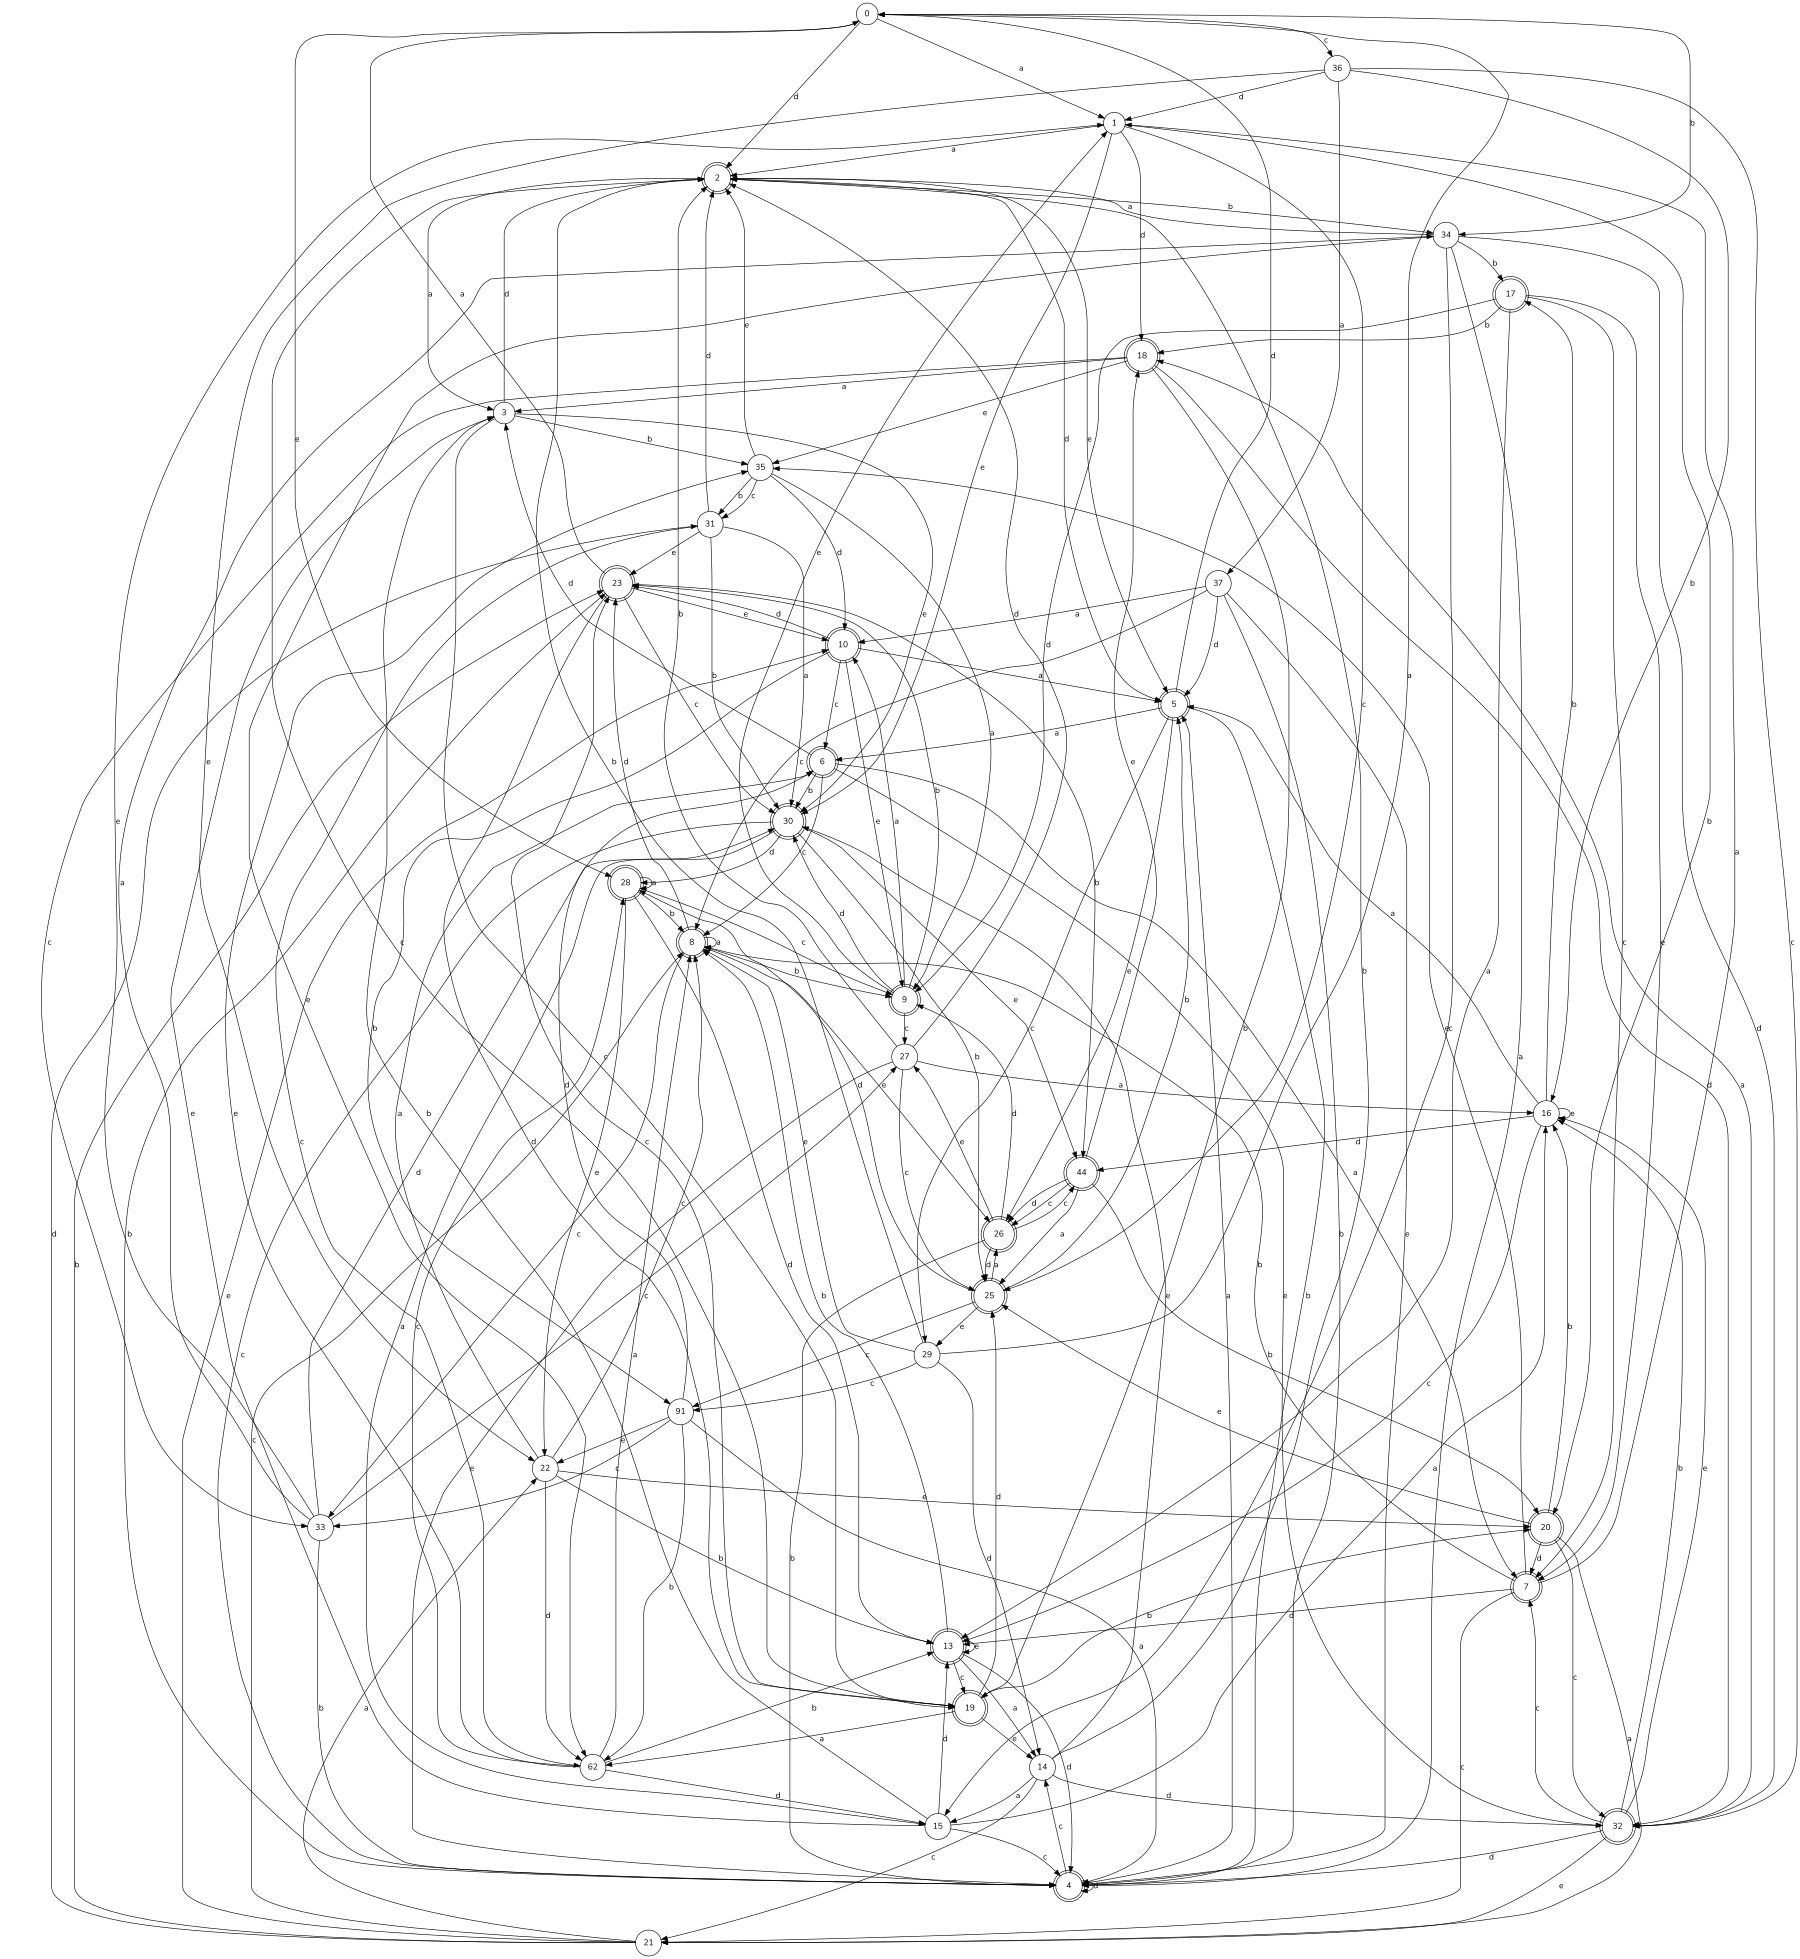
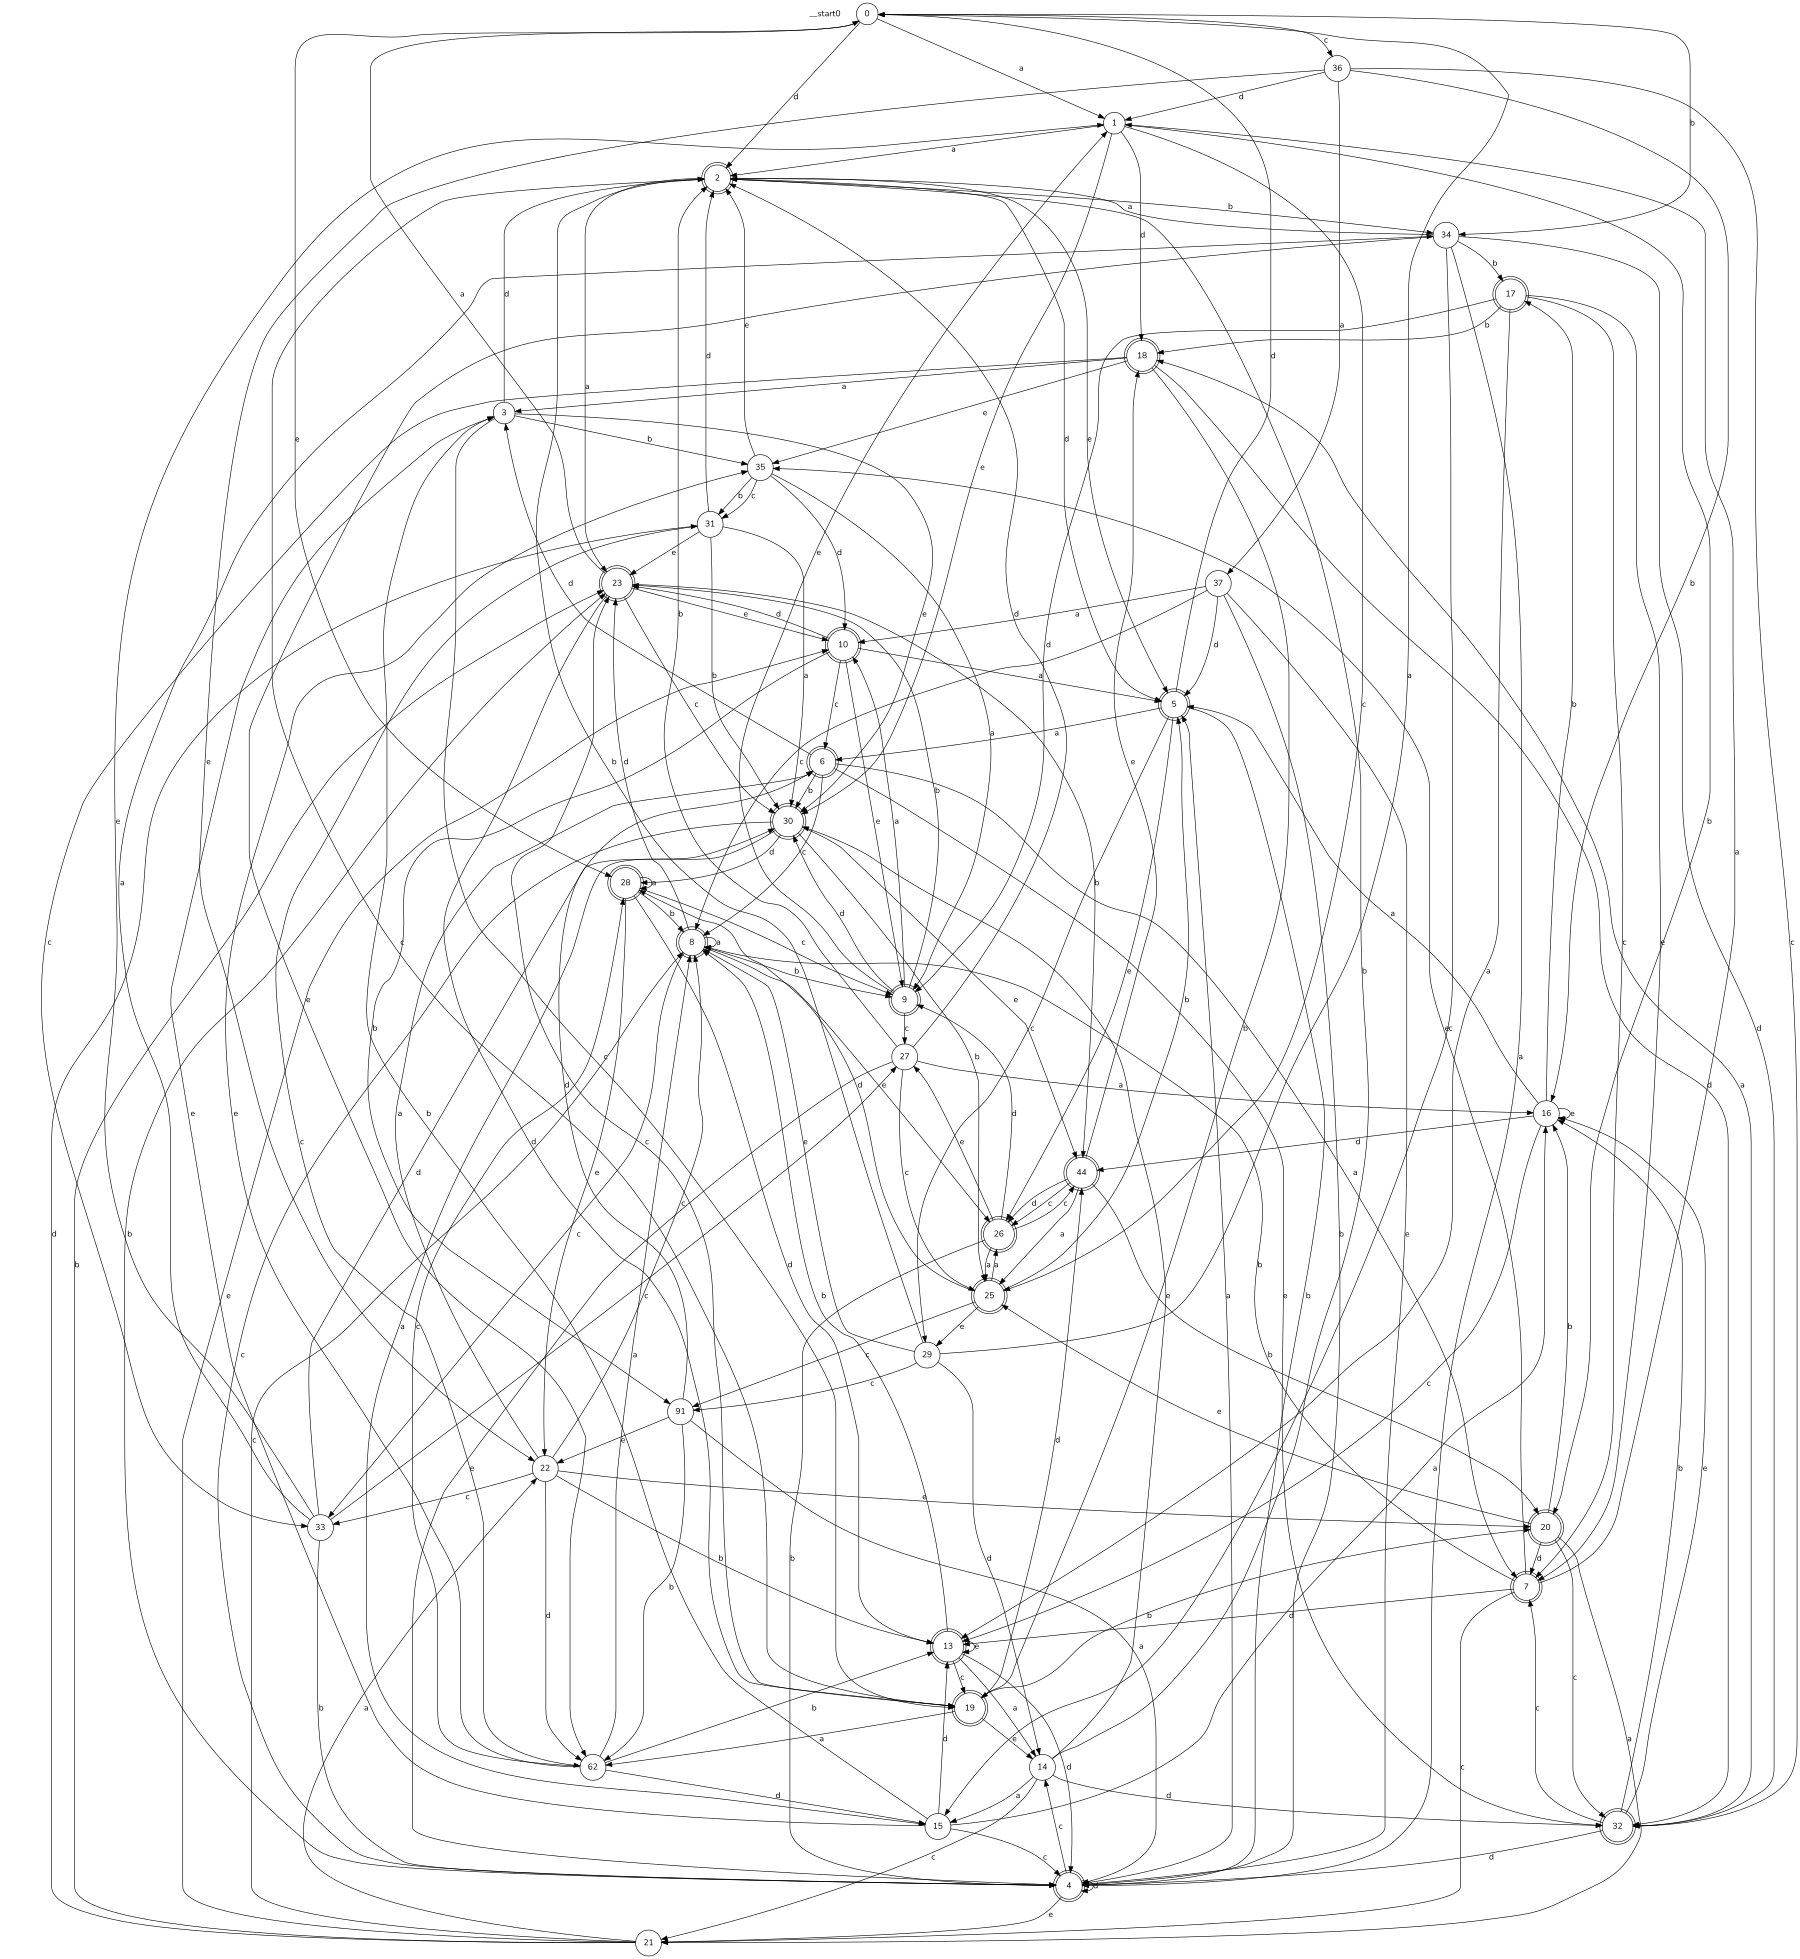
none -> (825, 14)
(457, 205) -> (585, 331)
(989, 1265) -> (989, 1265)
(513, 1497) -> (437, 1500)
(996, 1518) -> (1053, 1452)
(1149, 1938) -> (930, 1932)
